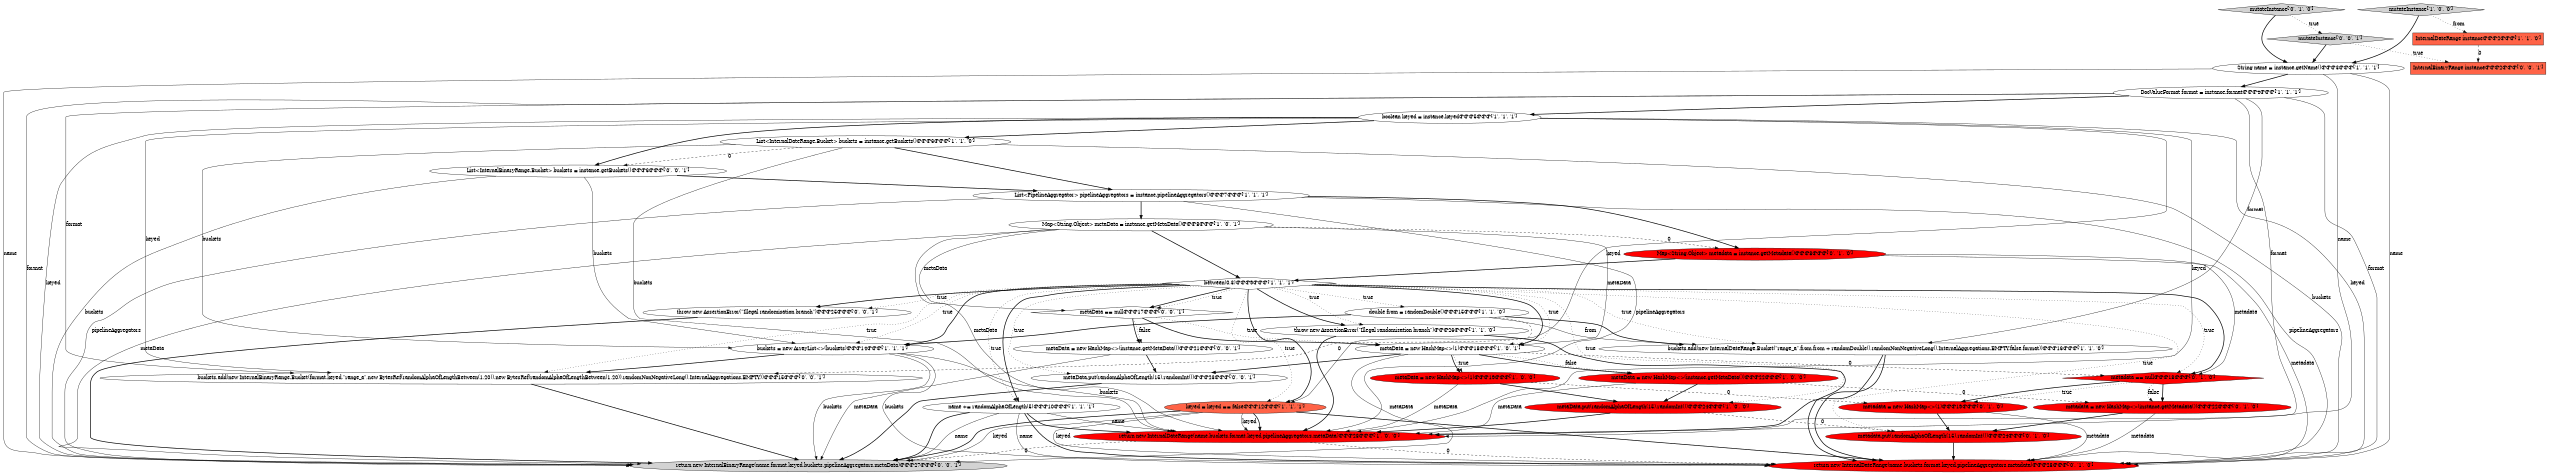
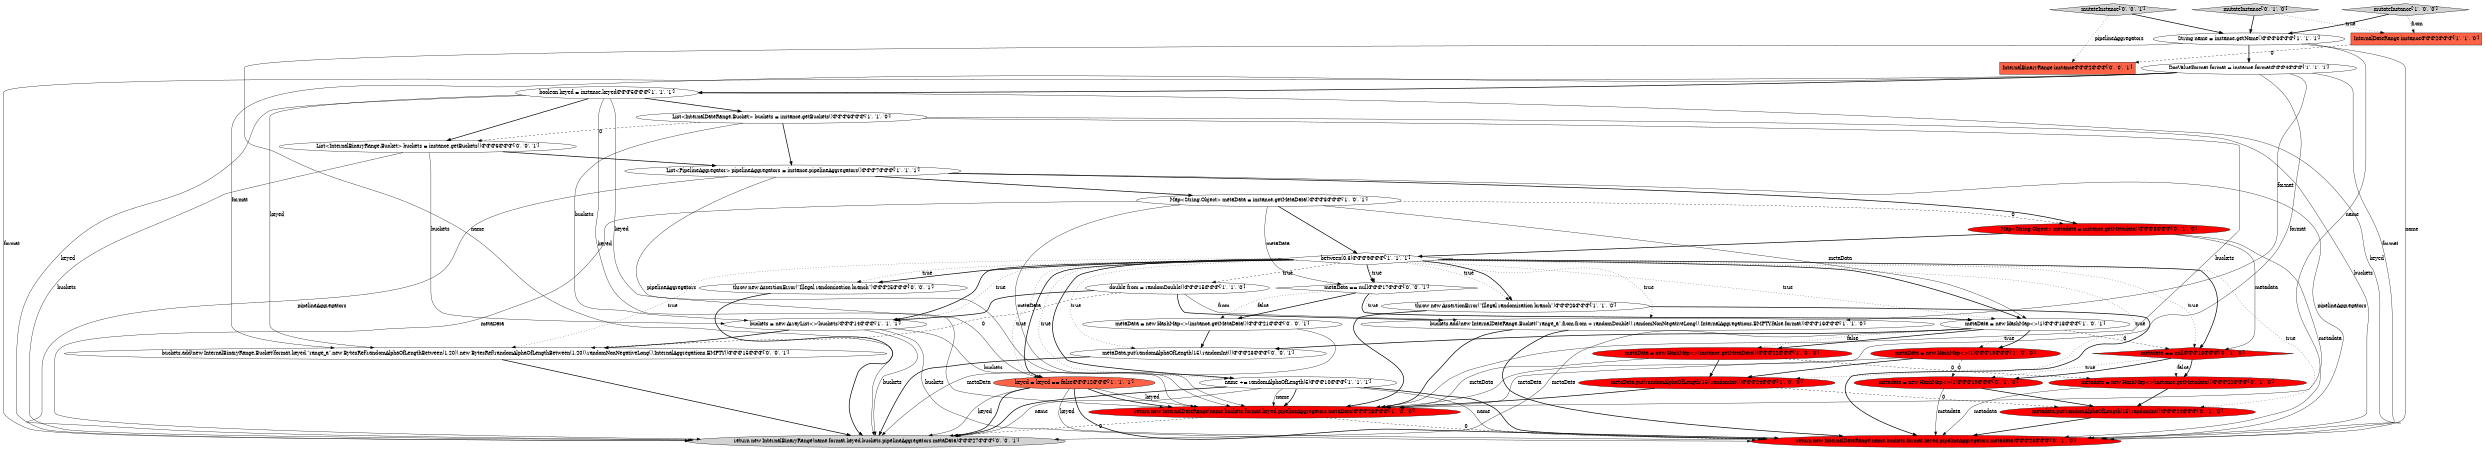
(2304, 24) -> (2328, 23)
(2418, 54) -> (2119, 39)
(1339, 297) -> (1278, 272)
